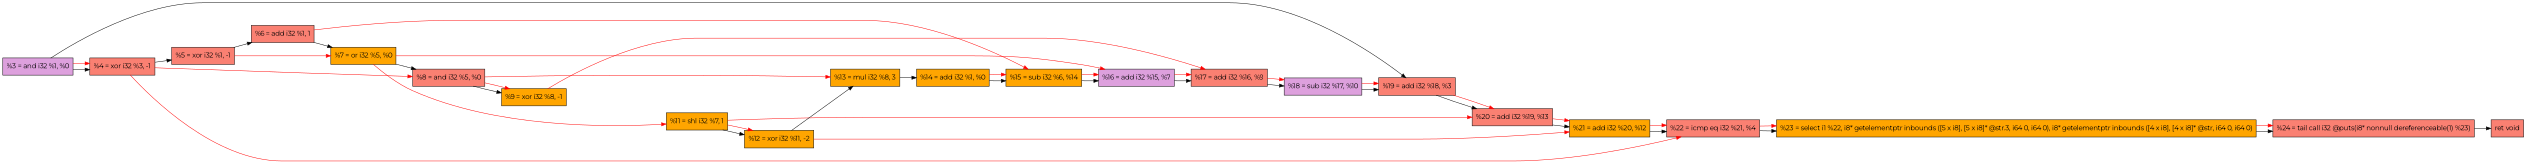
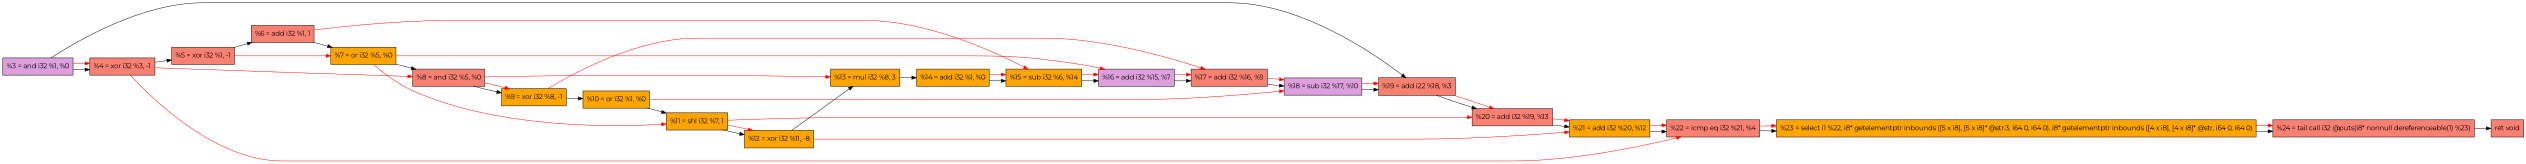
(1417, 87) -> (1417, 87)
none -> (616, 100)
(779, 139) -> (779, 139)
